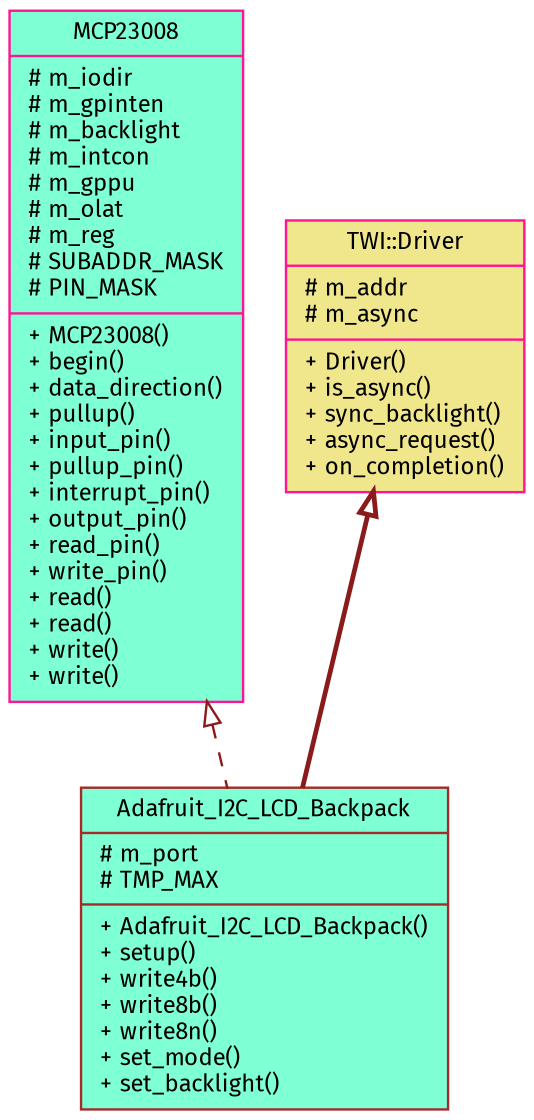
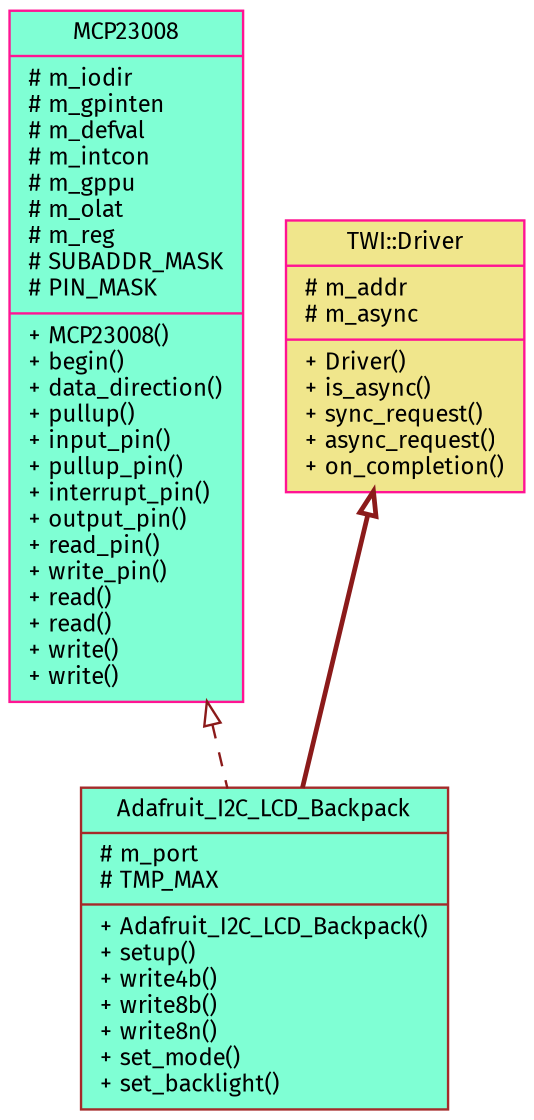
(105, 131) -> (87, 131)
(403, 415) -> (394, 415)
